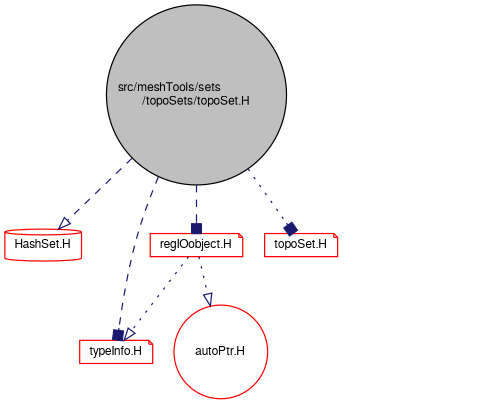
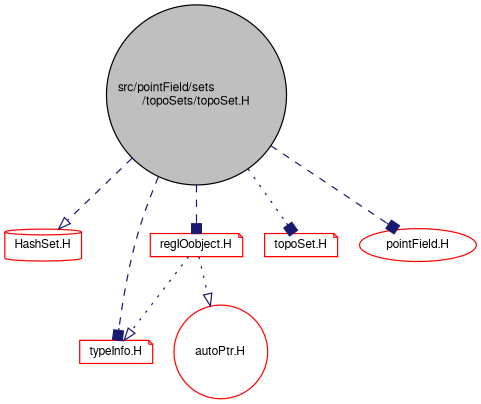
(196, 95) -> (196, 95)
none -> (418, 245)
